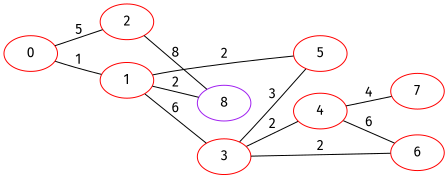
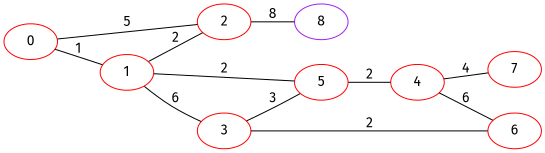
(176, 92) -> (176, 47)
(272, 134) -> (369, 82)
